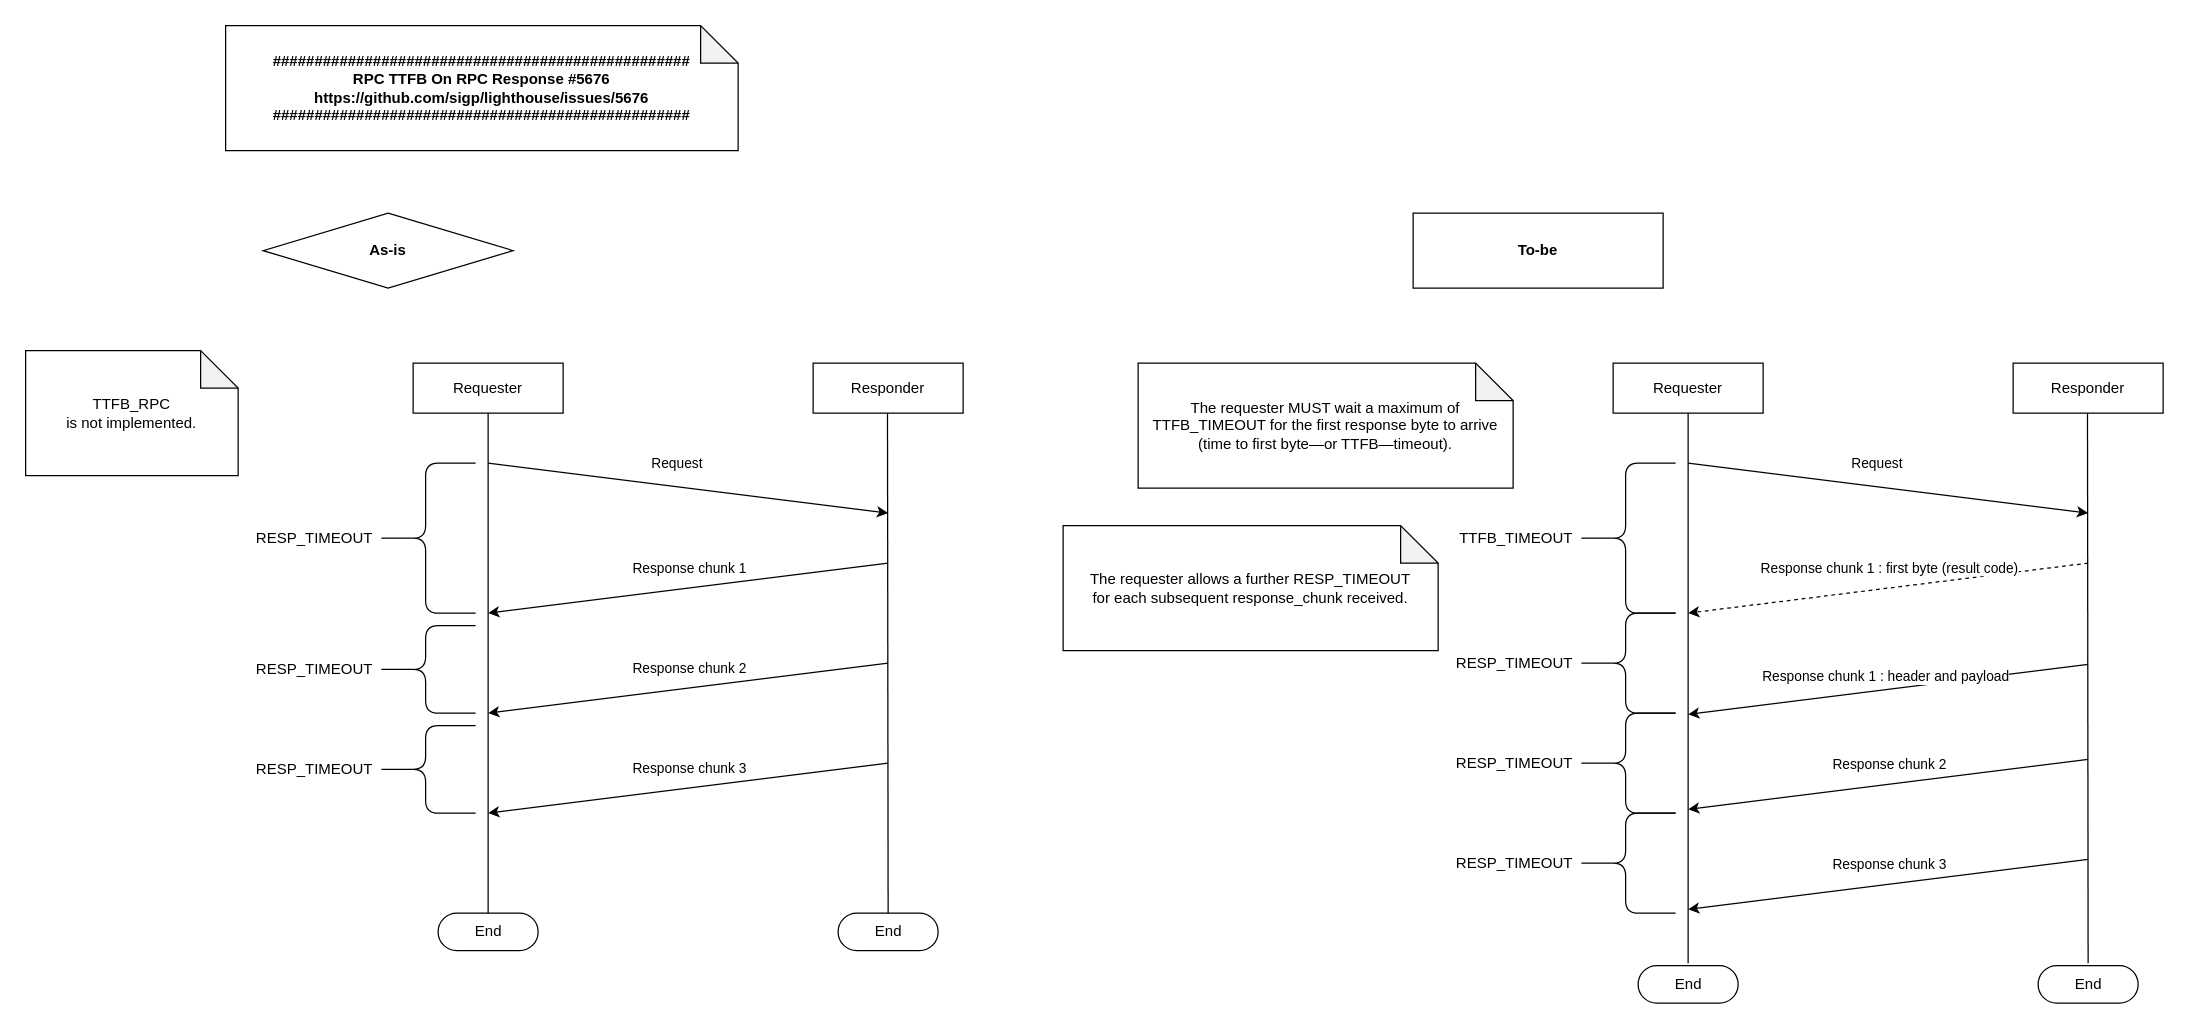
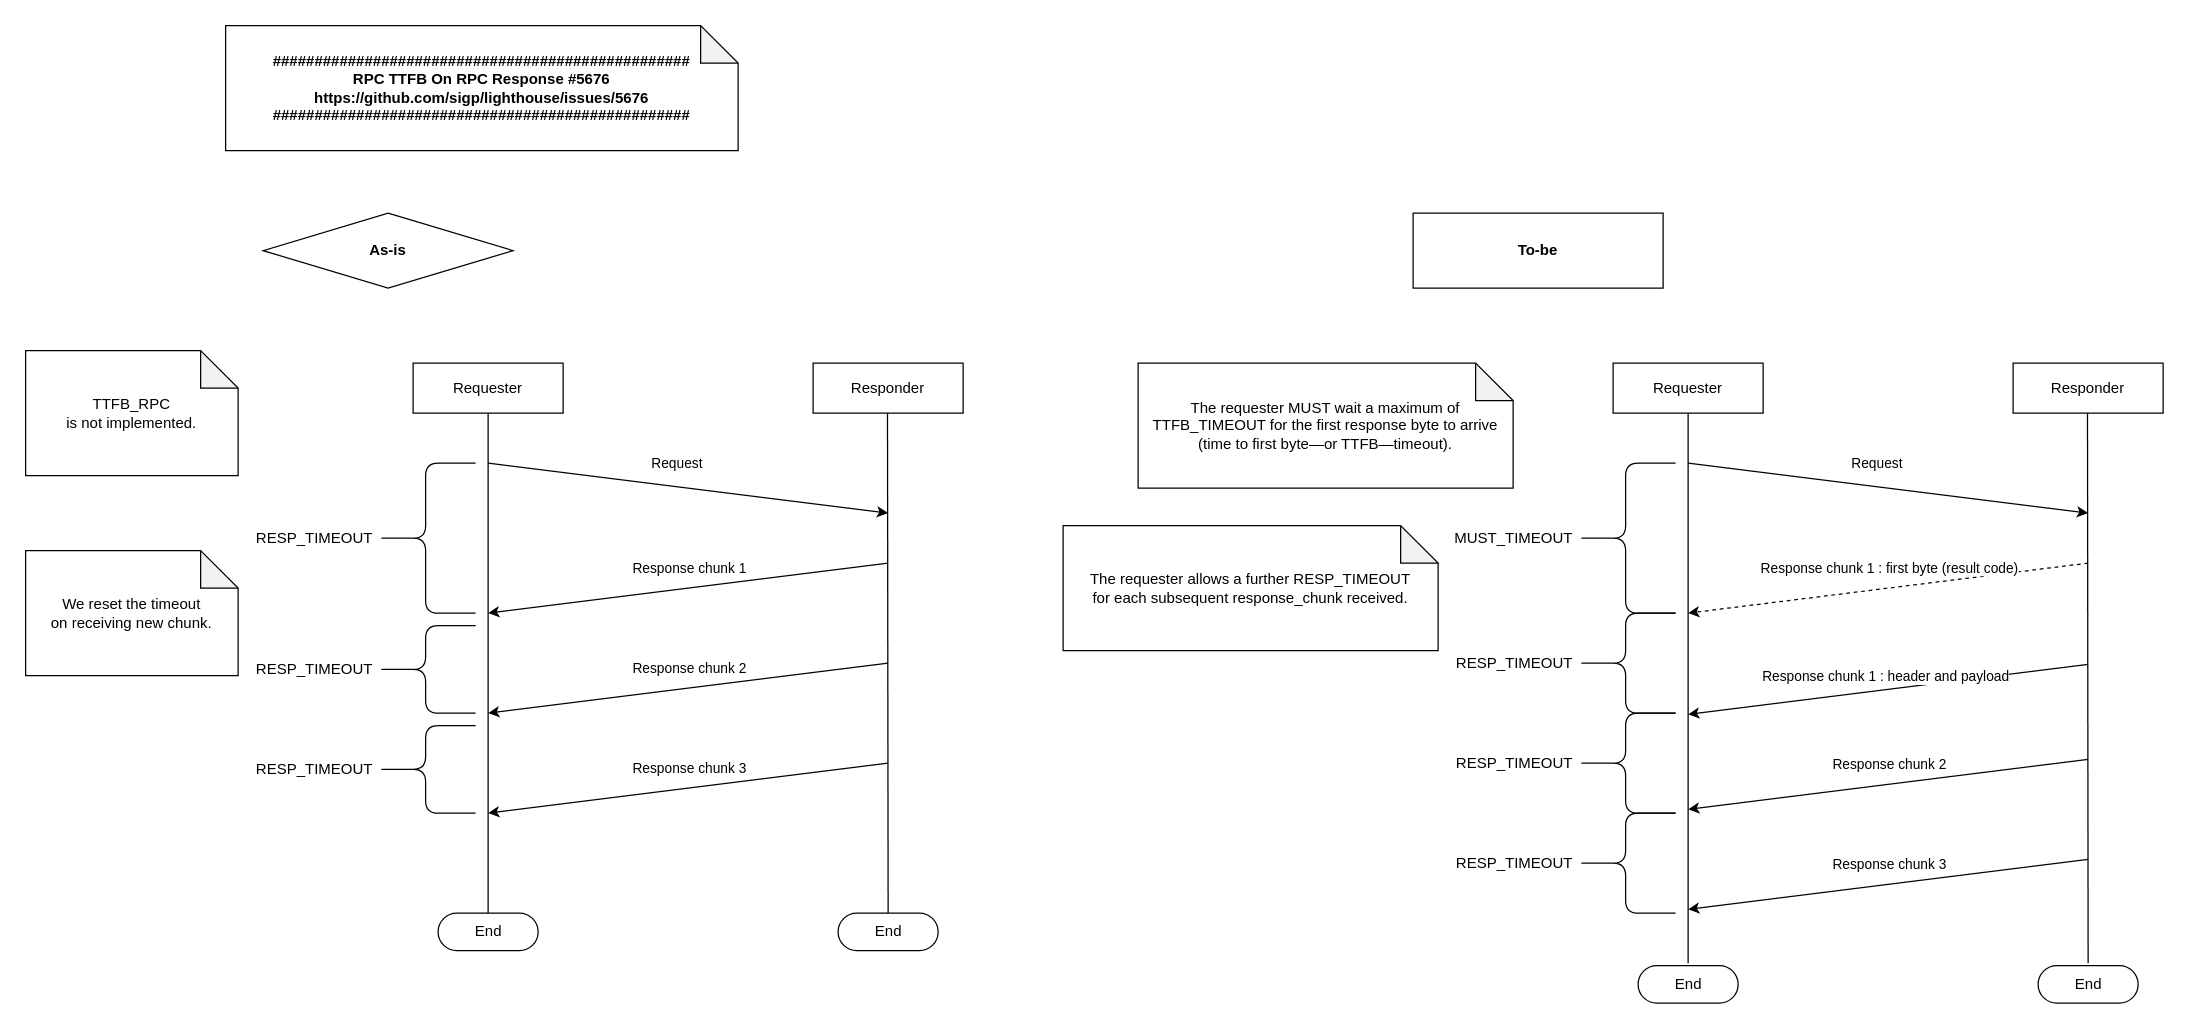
(1523, 538) -> (1523, 538)
none -> (132, 613)
